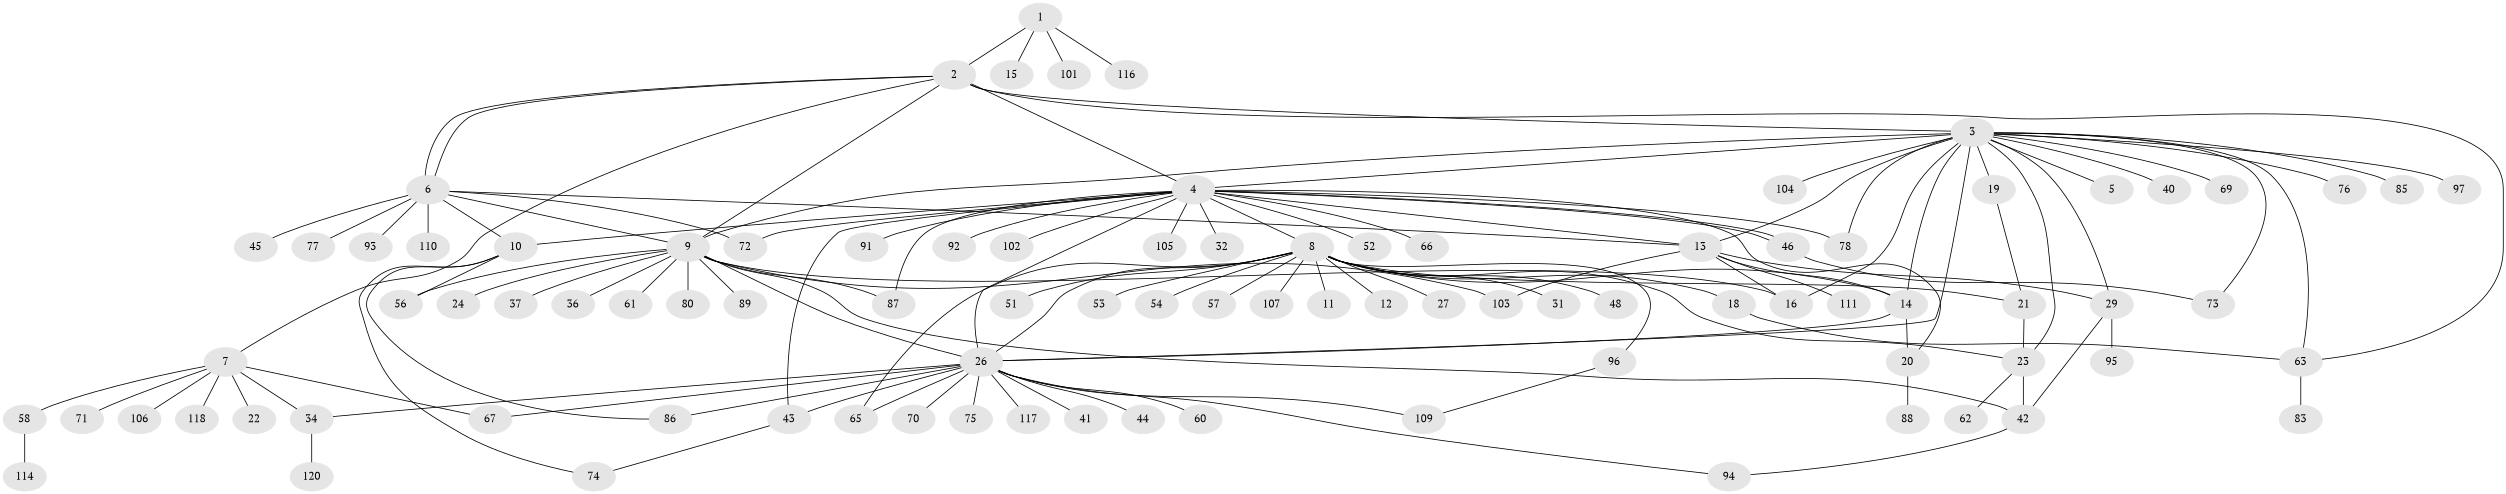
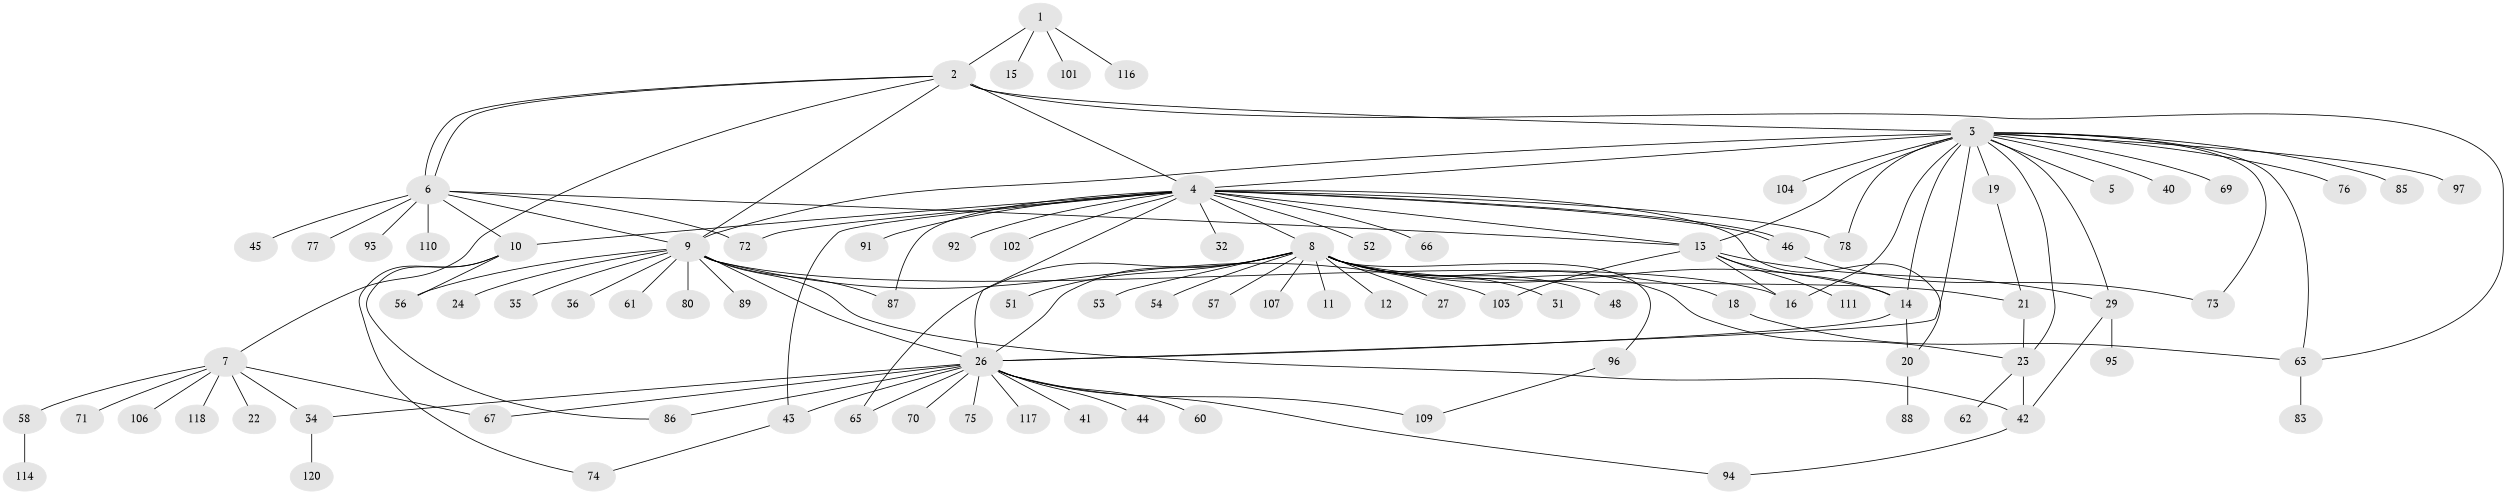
(1165, 247) -> none
(516, 305) -> (516, 305)
